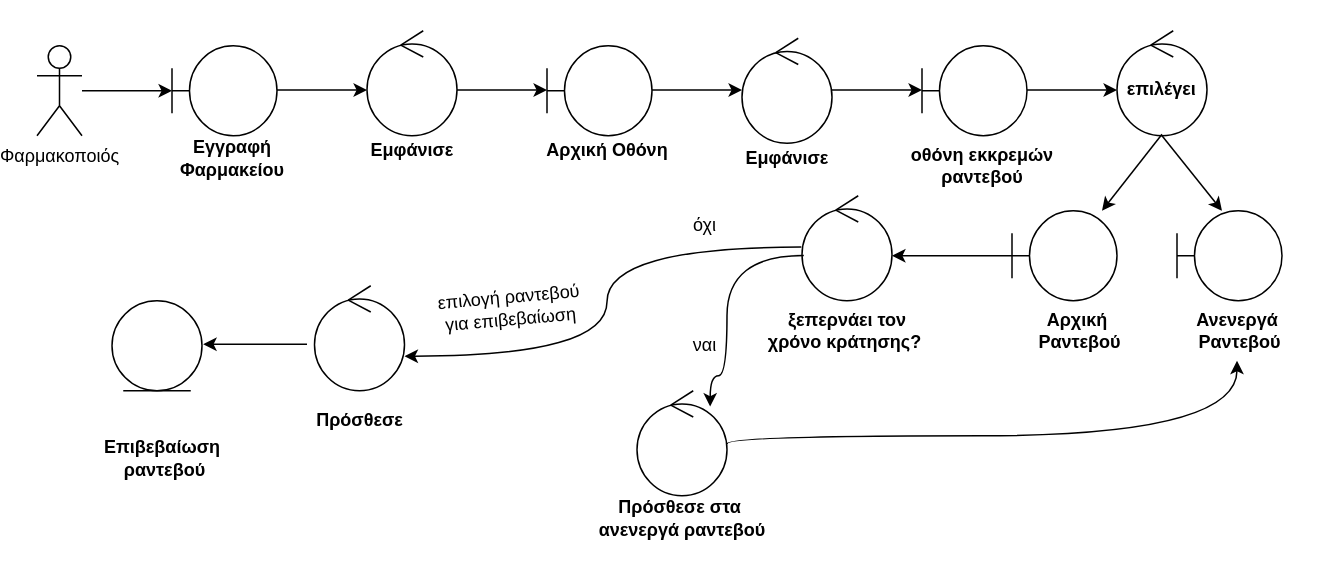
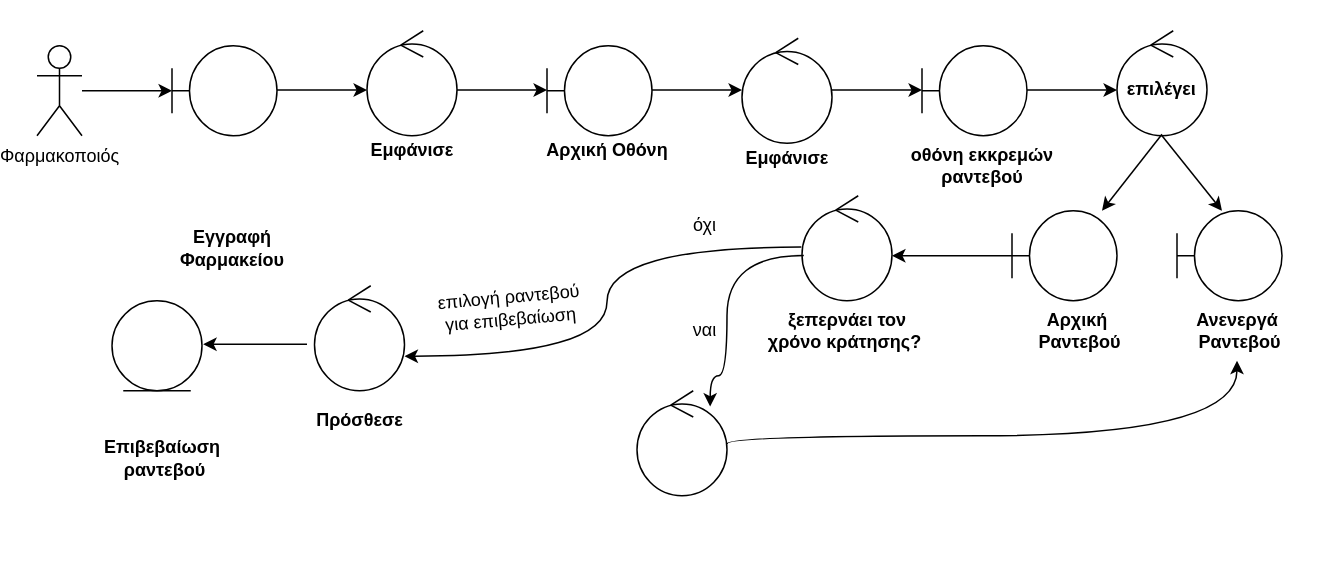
(232, 158) -> (232, 248)
(704, 346) -> (704, 331)
(682, 518) -> none
